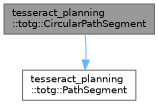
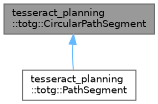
(86, 47) -> (73, 57)
